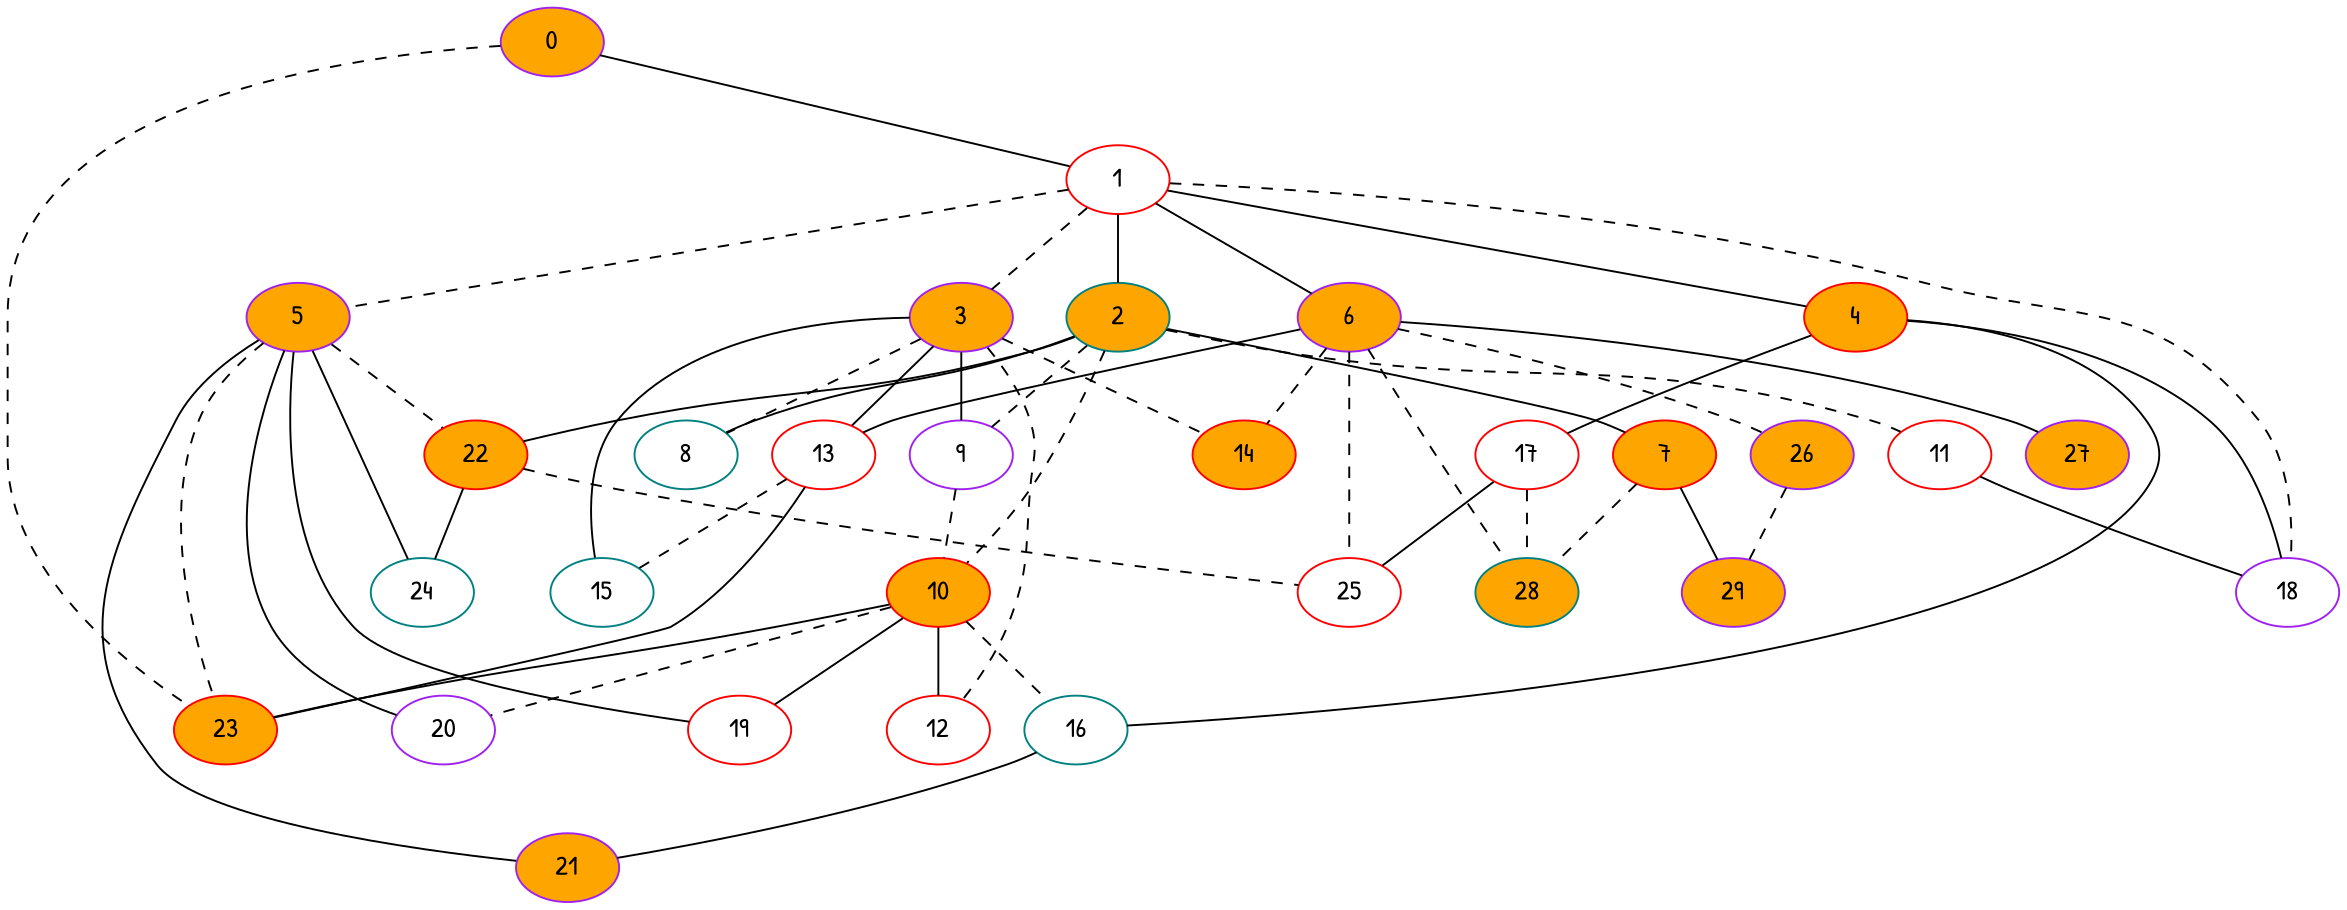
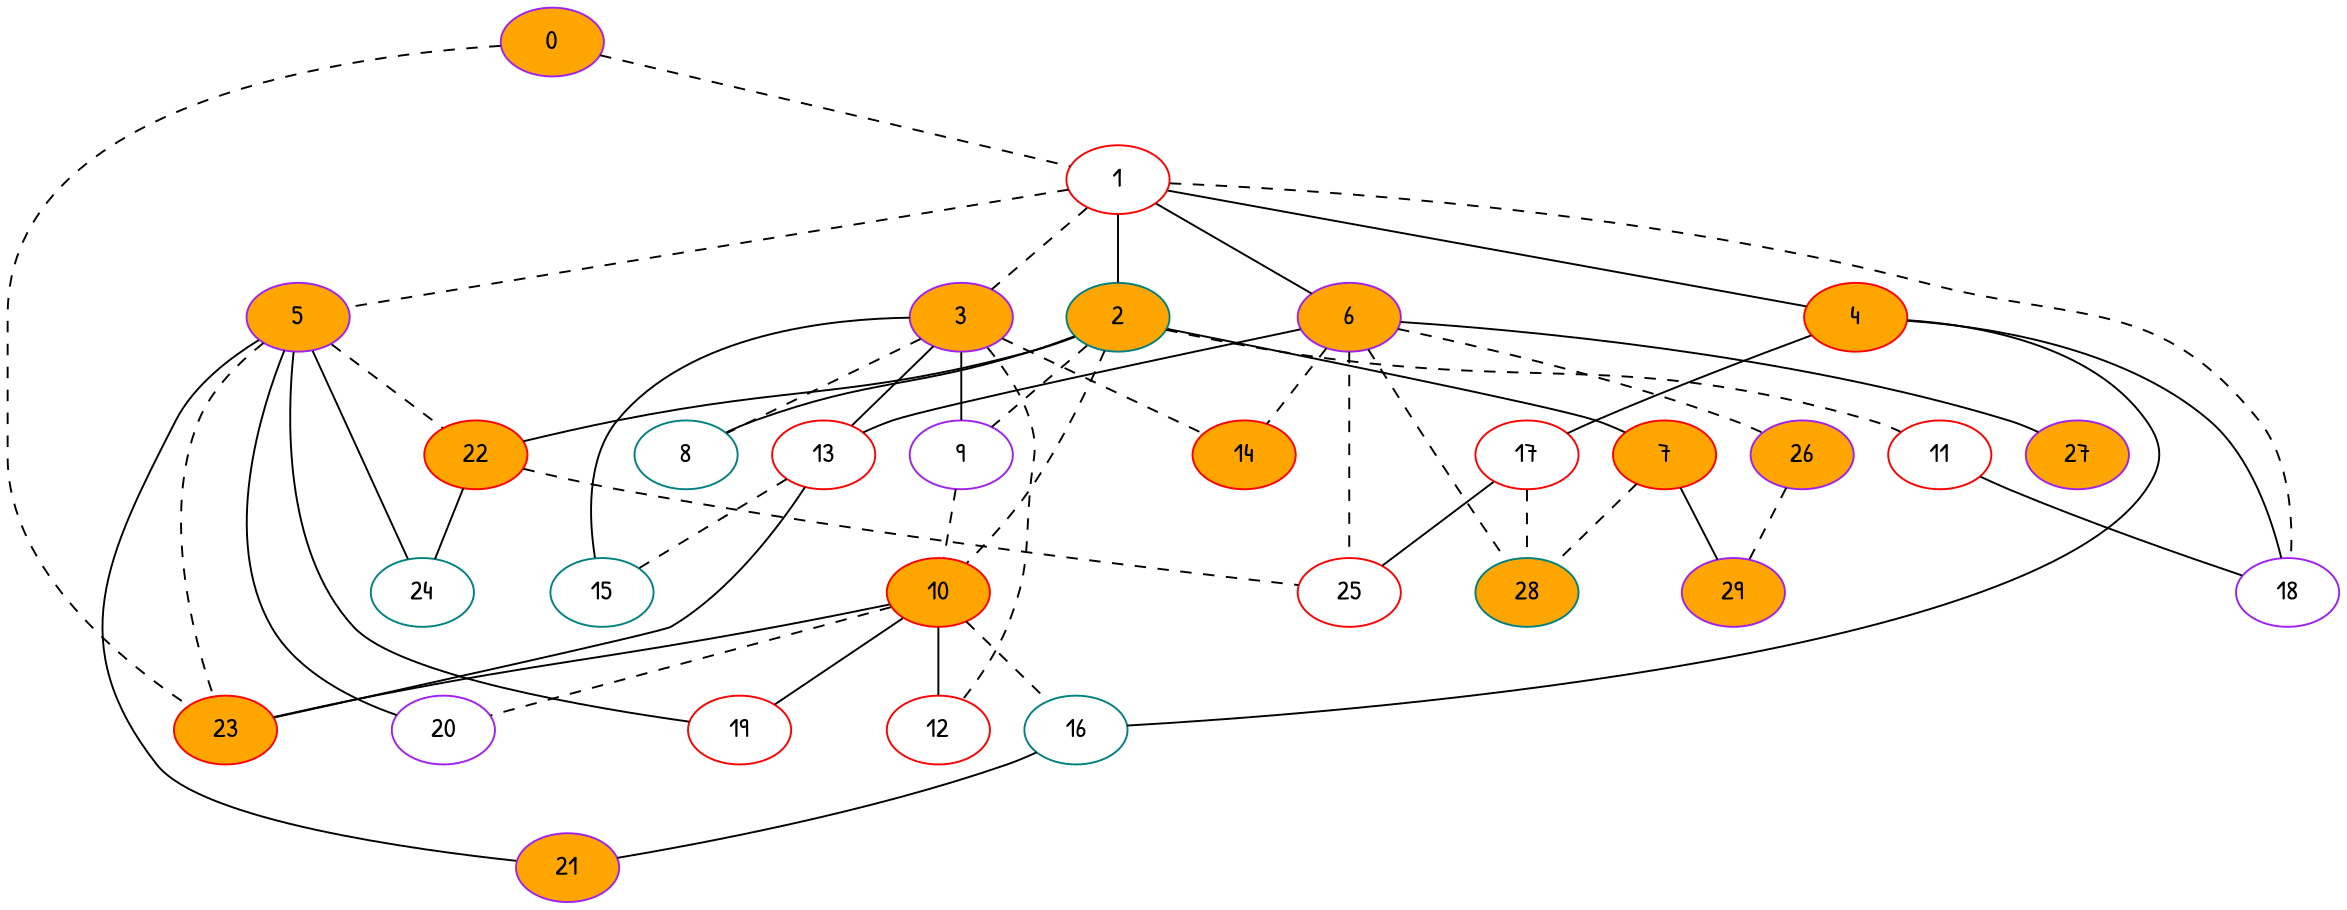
(835, 111) -> (835, 111)
